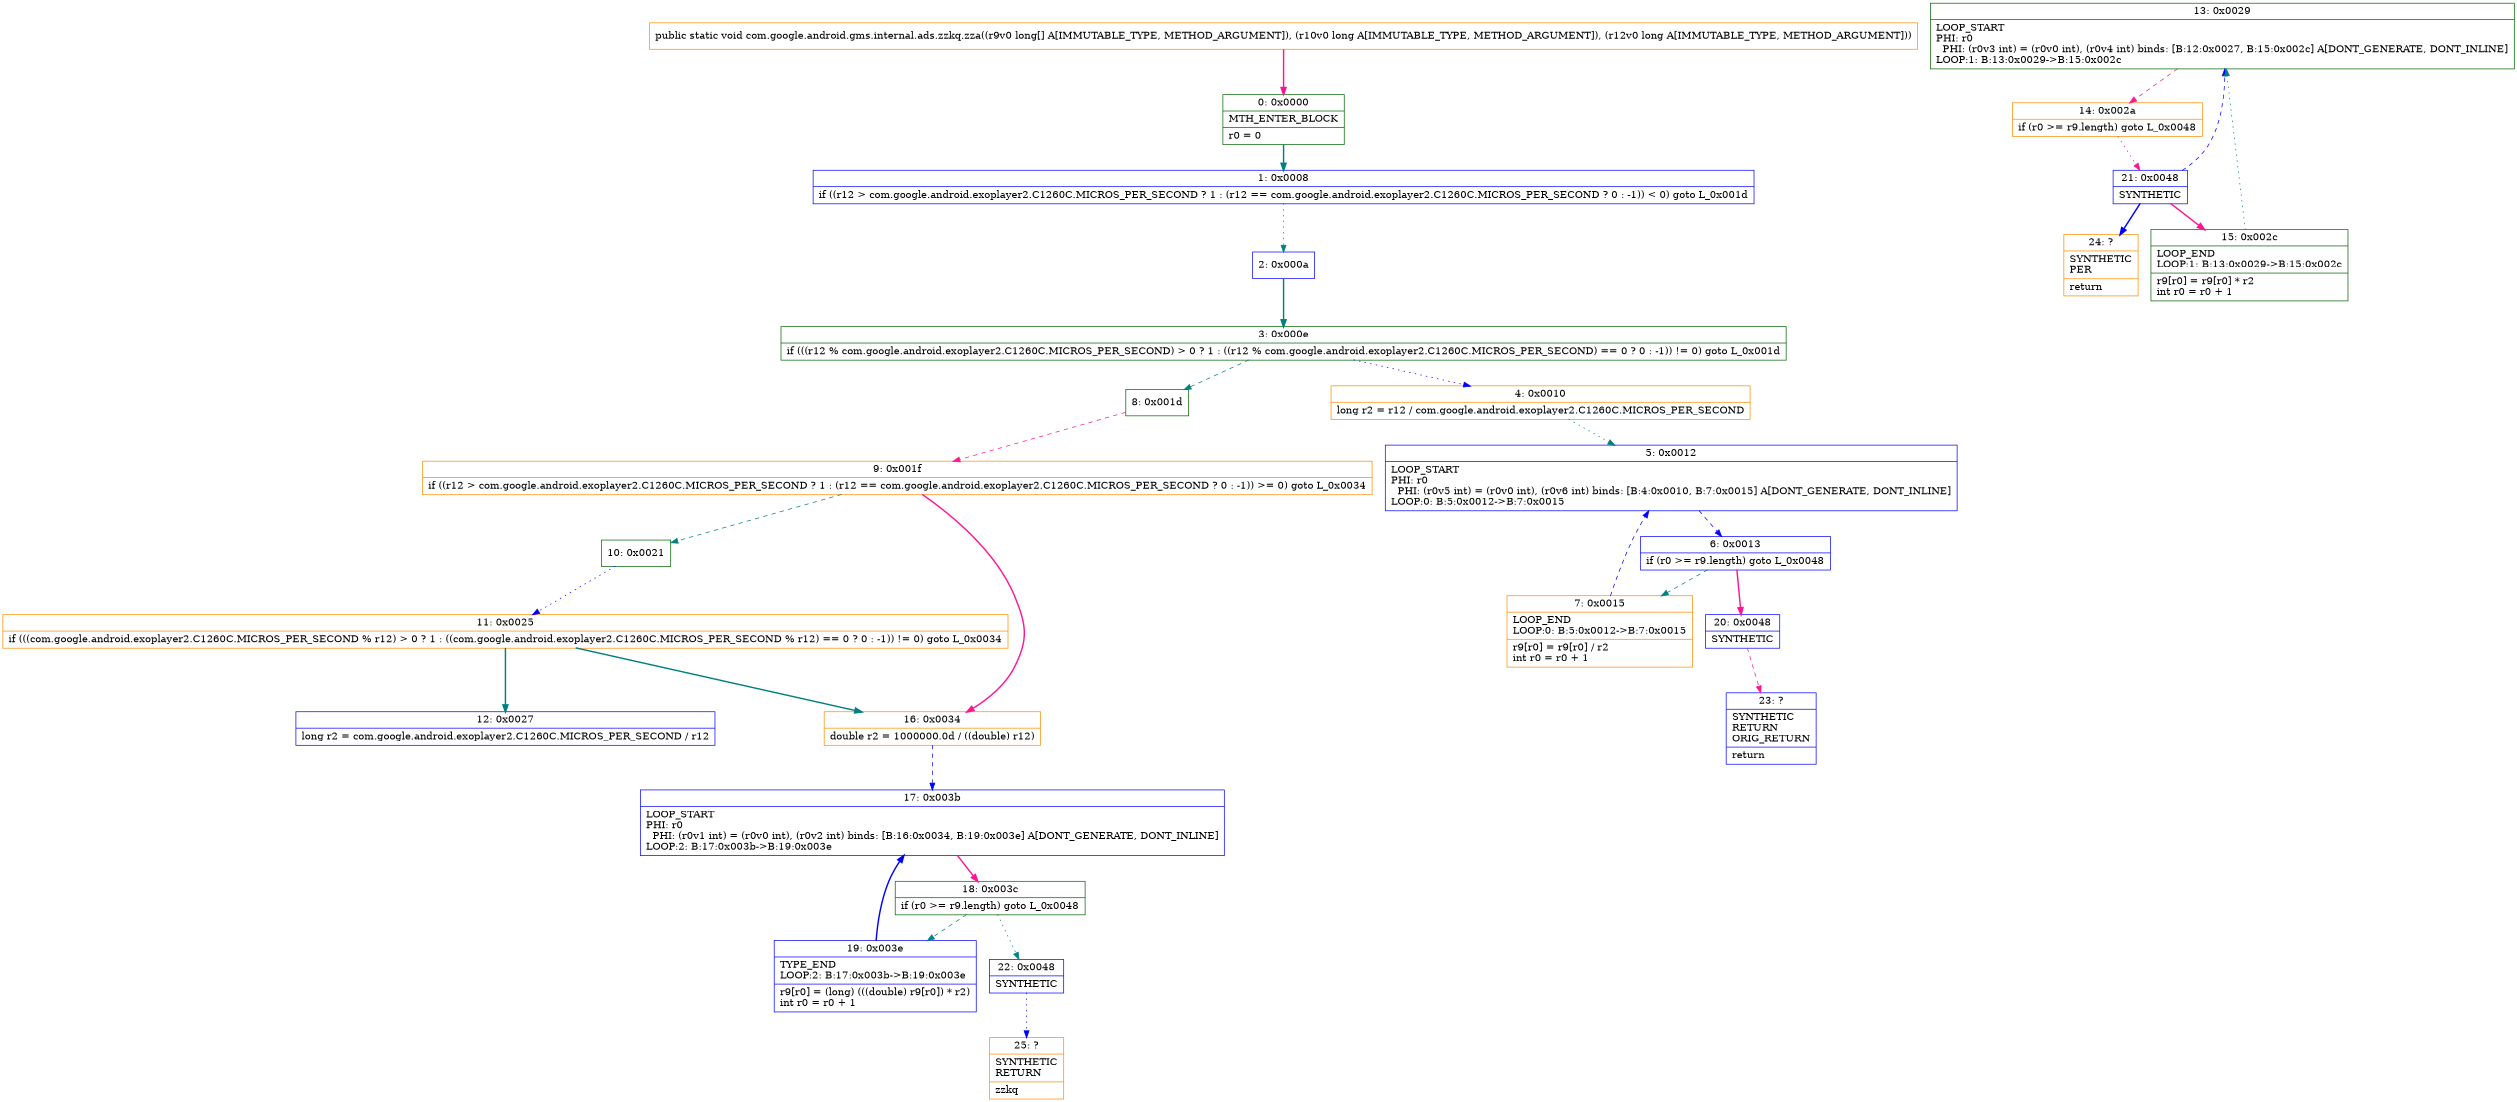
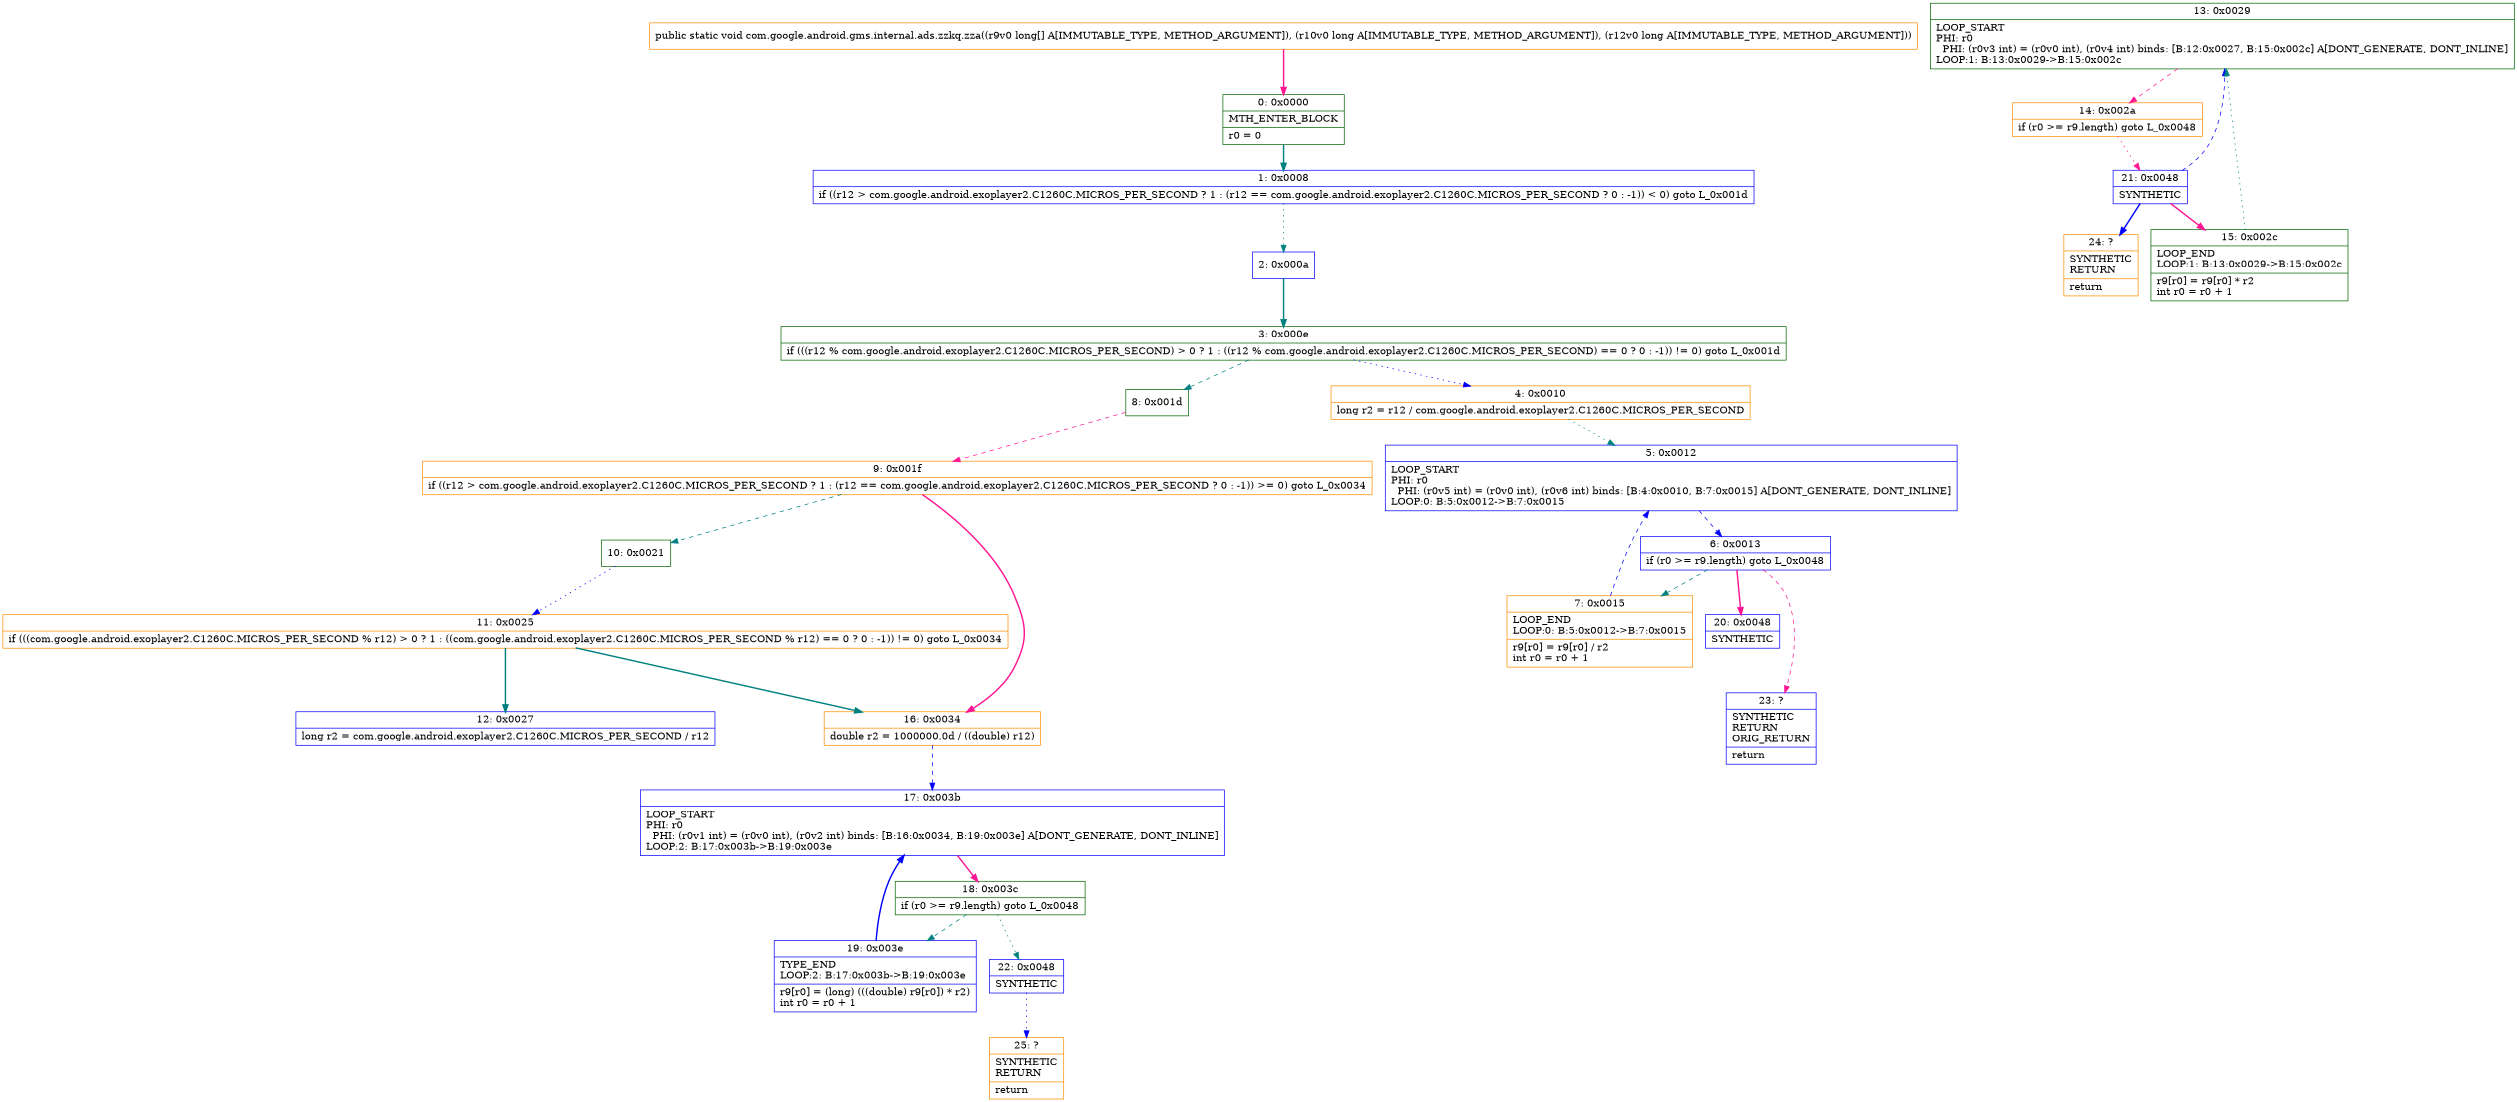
(2081, 270) -> (2093, 270)
(1753, 667) -> (1794, 623)
(1007, 1090) -> (1012, 1090)
